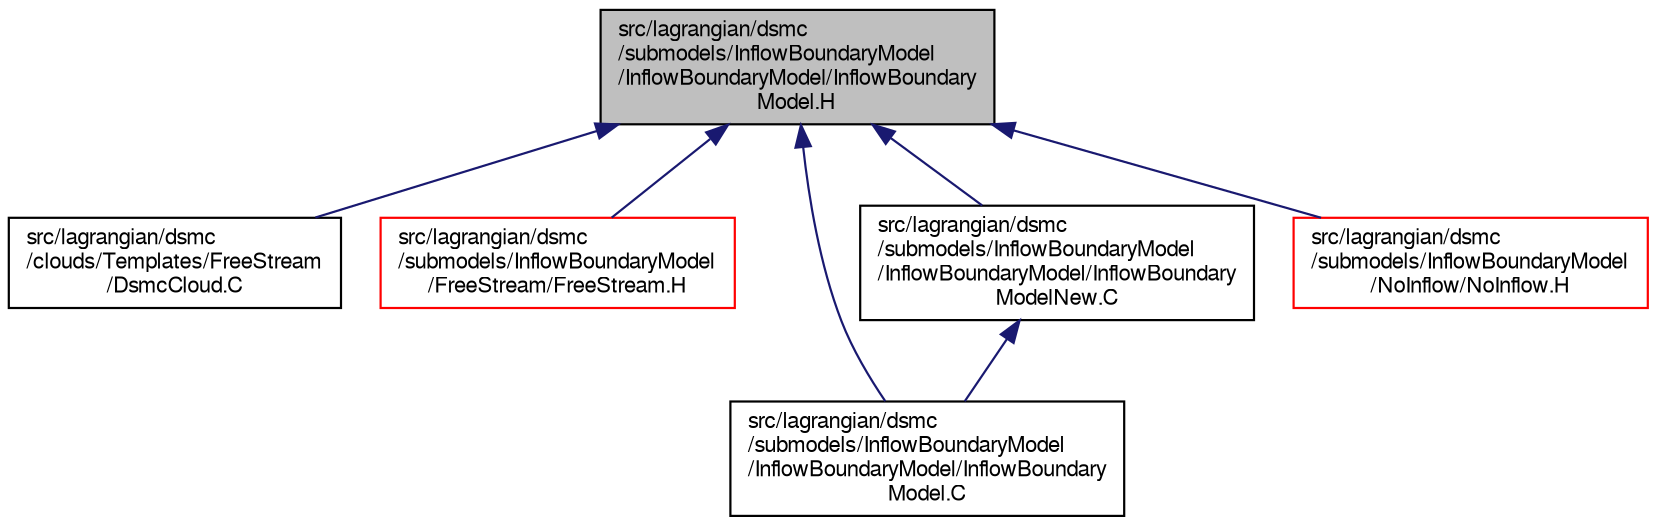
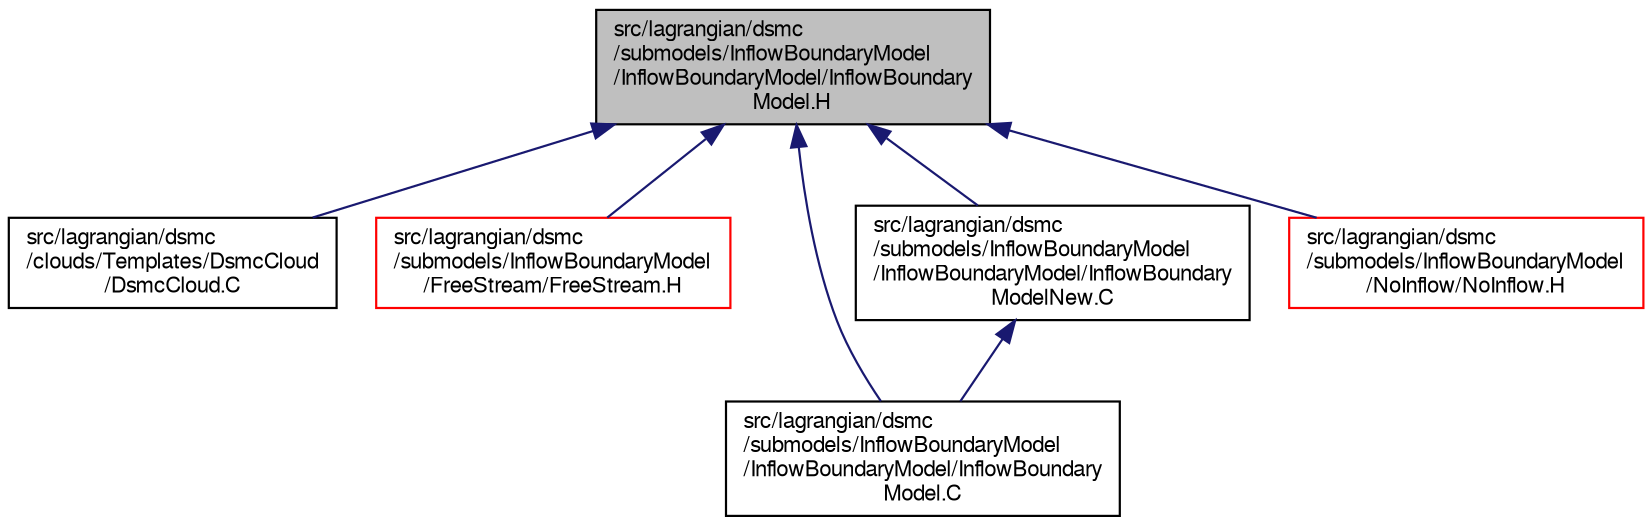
(175, 263) -> (173, 263)
